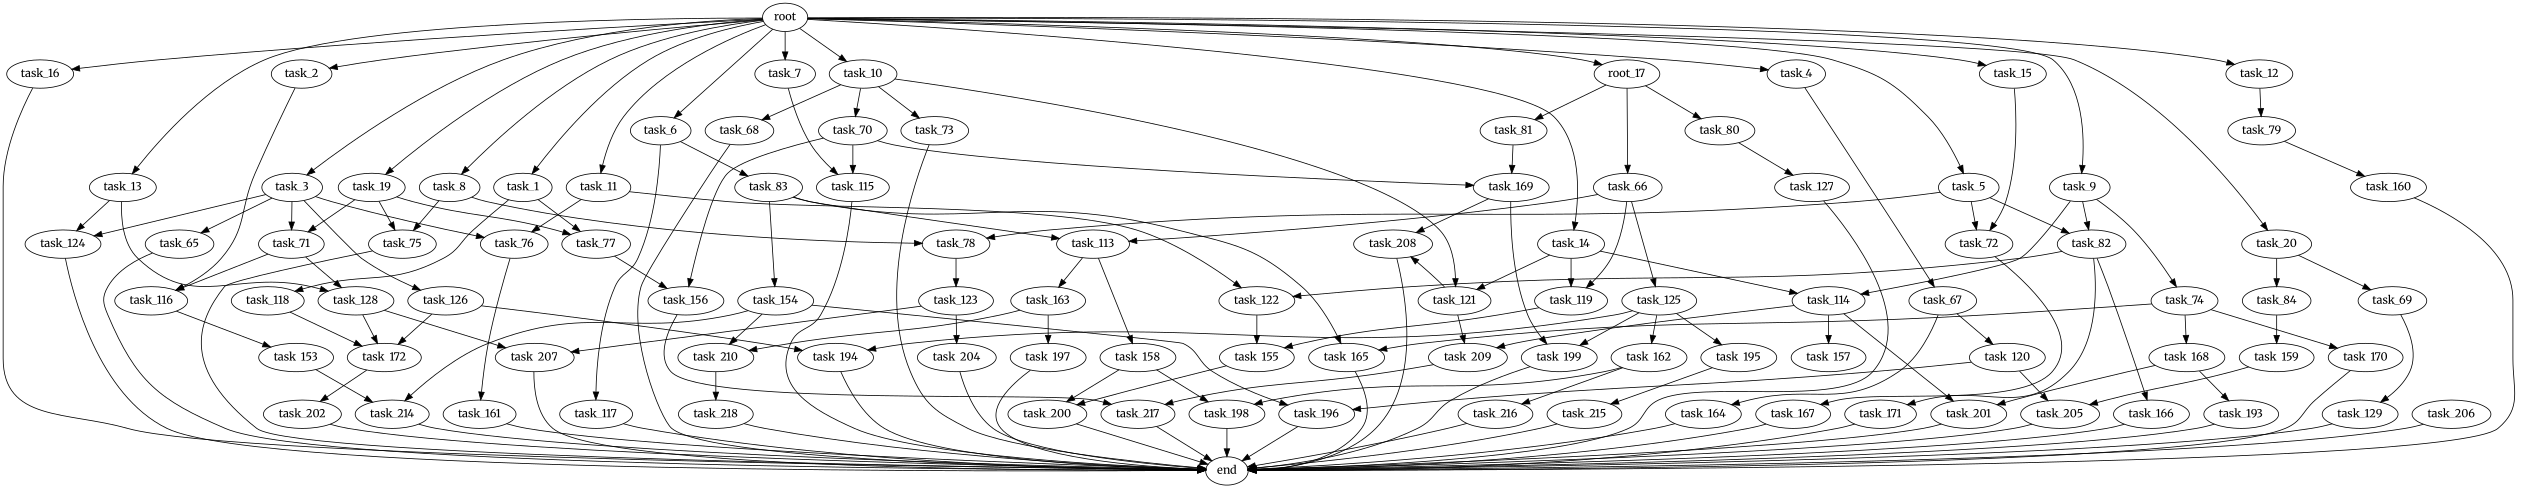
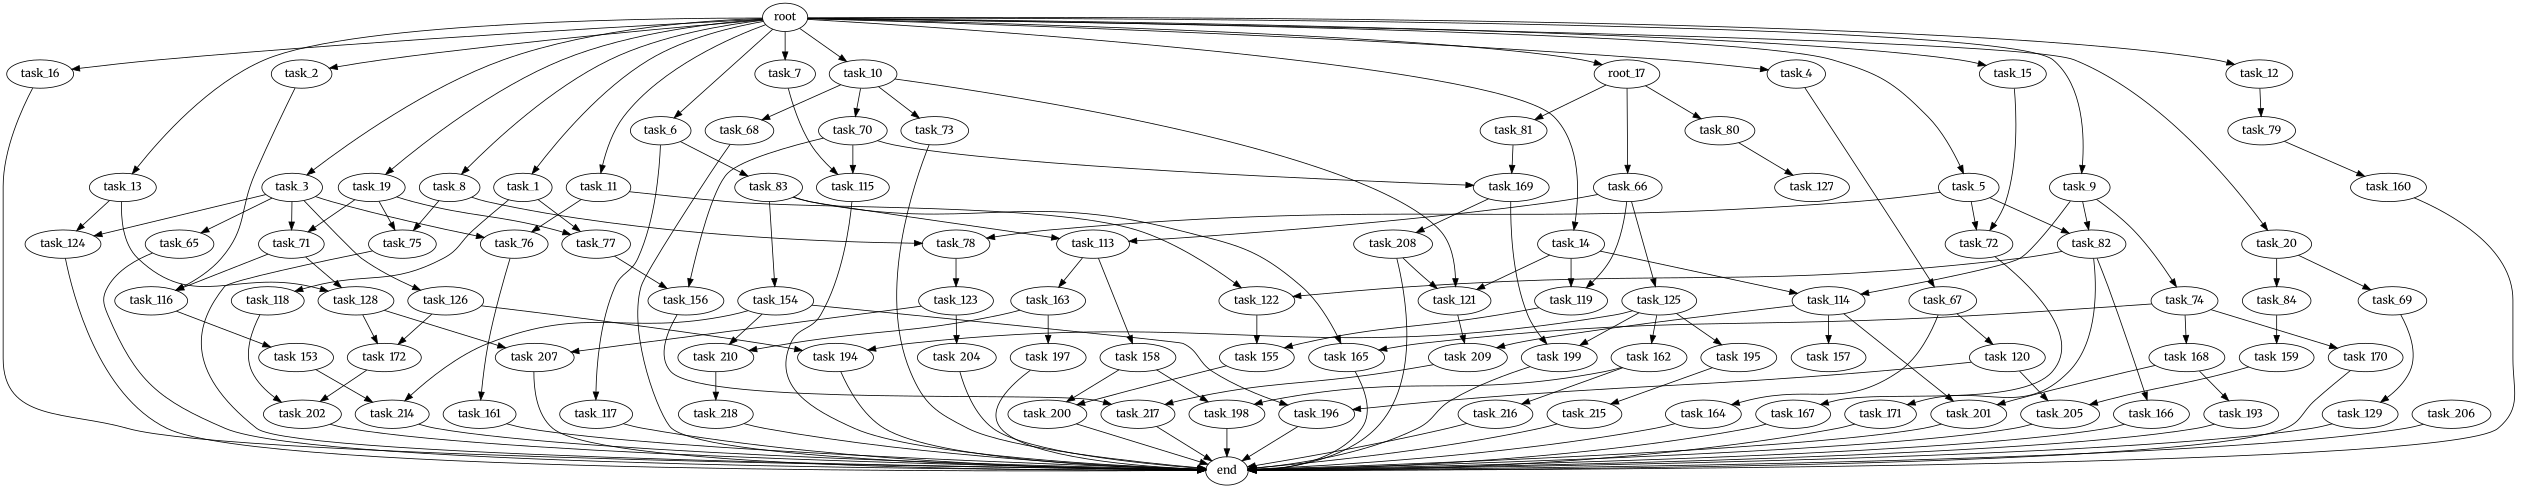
(1431, 274) -> (1417, 271)
(322, 327) -> (249, 360)
(1656, 402) -> none
